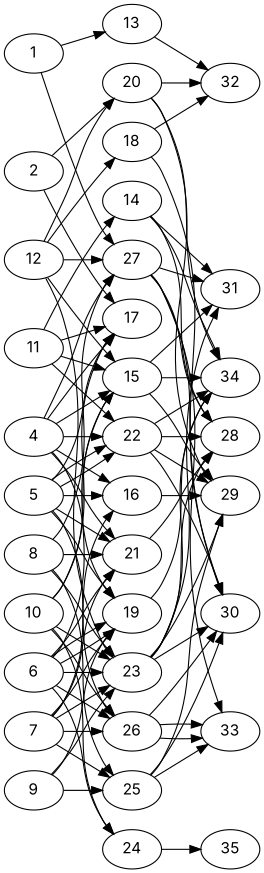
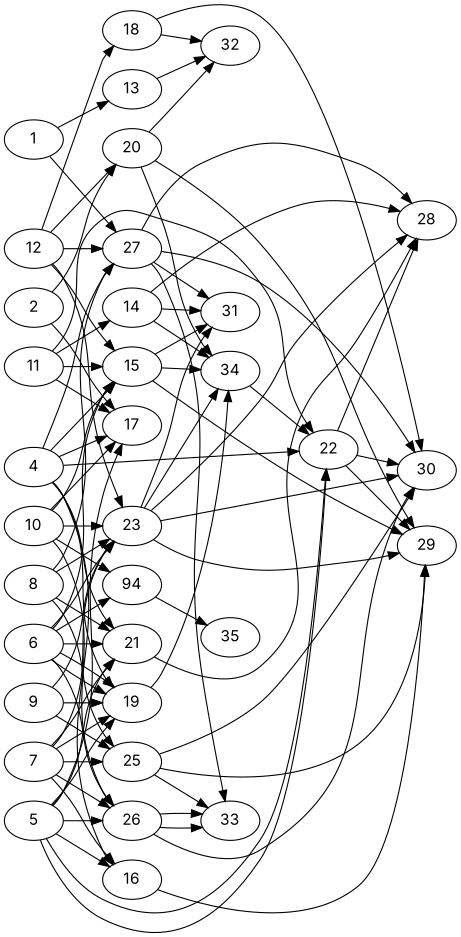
(174, 411) -> (275, 407)
(132, 849) -> (132, 585)
